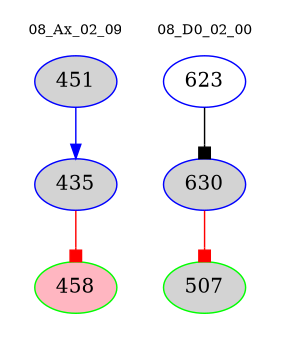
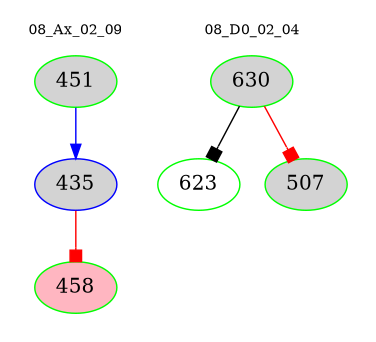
(205, 31) -> (252, 31)
(76, 82) -> (76, 82)
(205, 82) -> (199, 185)
(205, 126) -> (229, 126)
(205, 185) -> (252, 82)
